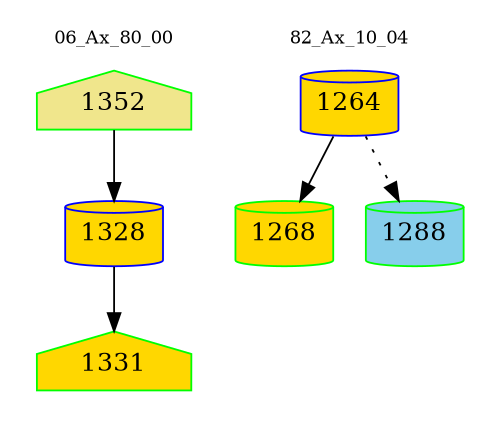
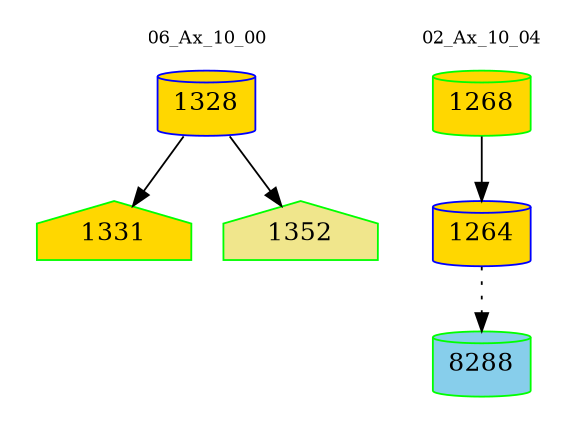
(114, 39) -> (207, 39)
(350, 39) -> (482, 39)
(114, 156) -> (250, 164)
(321, 160) -> (482, 160)
(415, 234) -> (482, 364)
